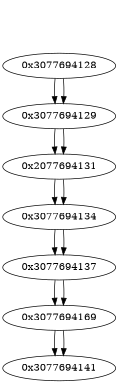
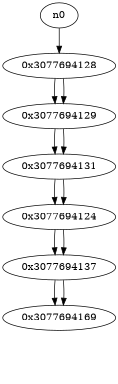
none -> (59, 15)
(59, 167) -> (59, 167)
(59, 217) -> (59, 217)
(59, 368) -> none
